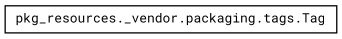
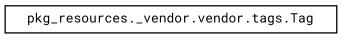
(171, 19) -> (171, 19)
